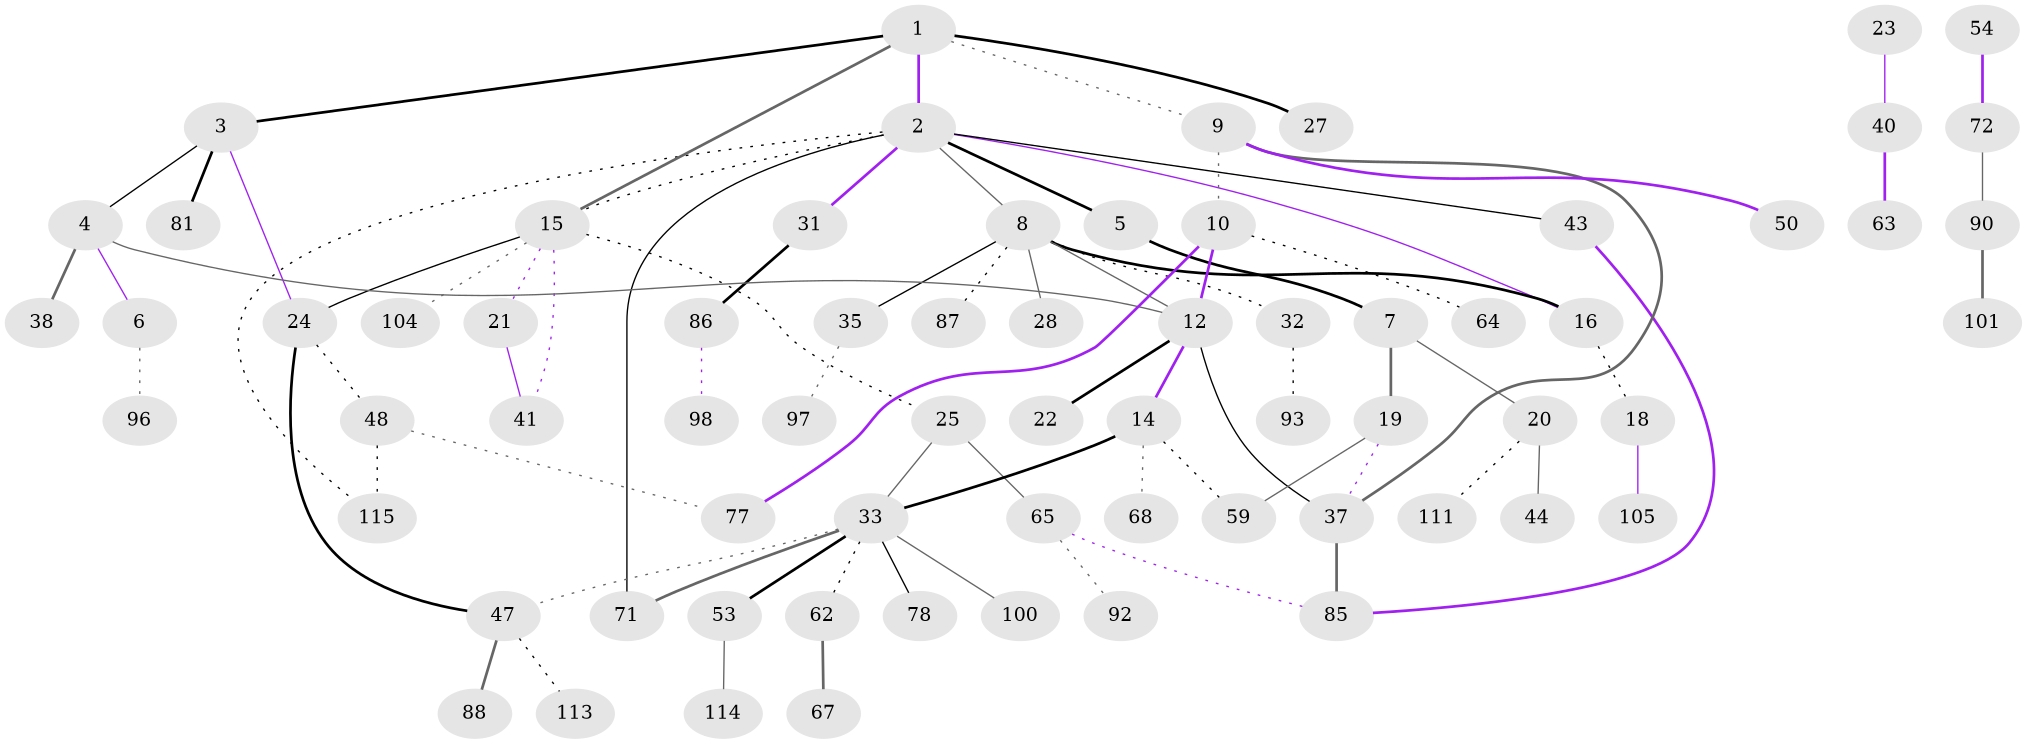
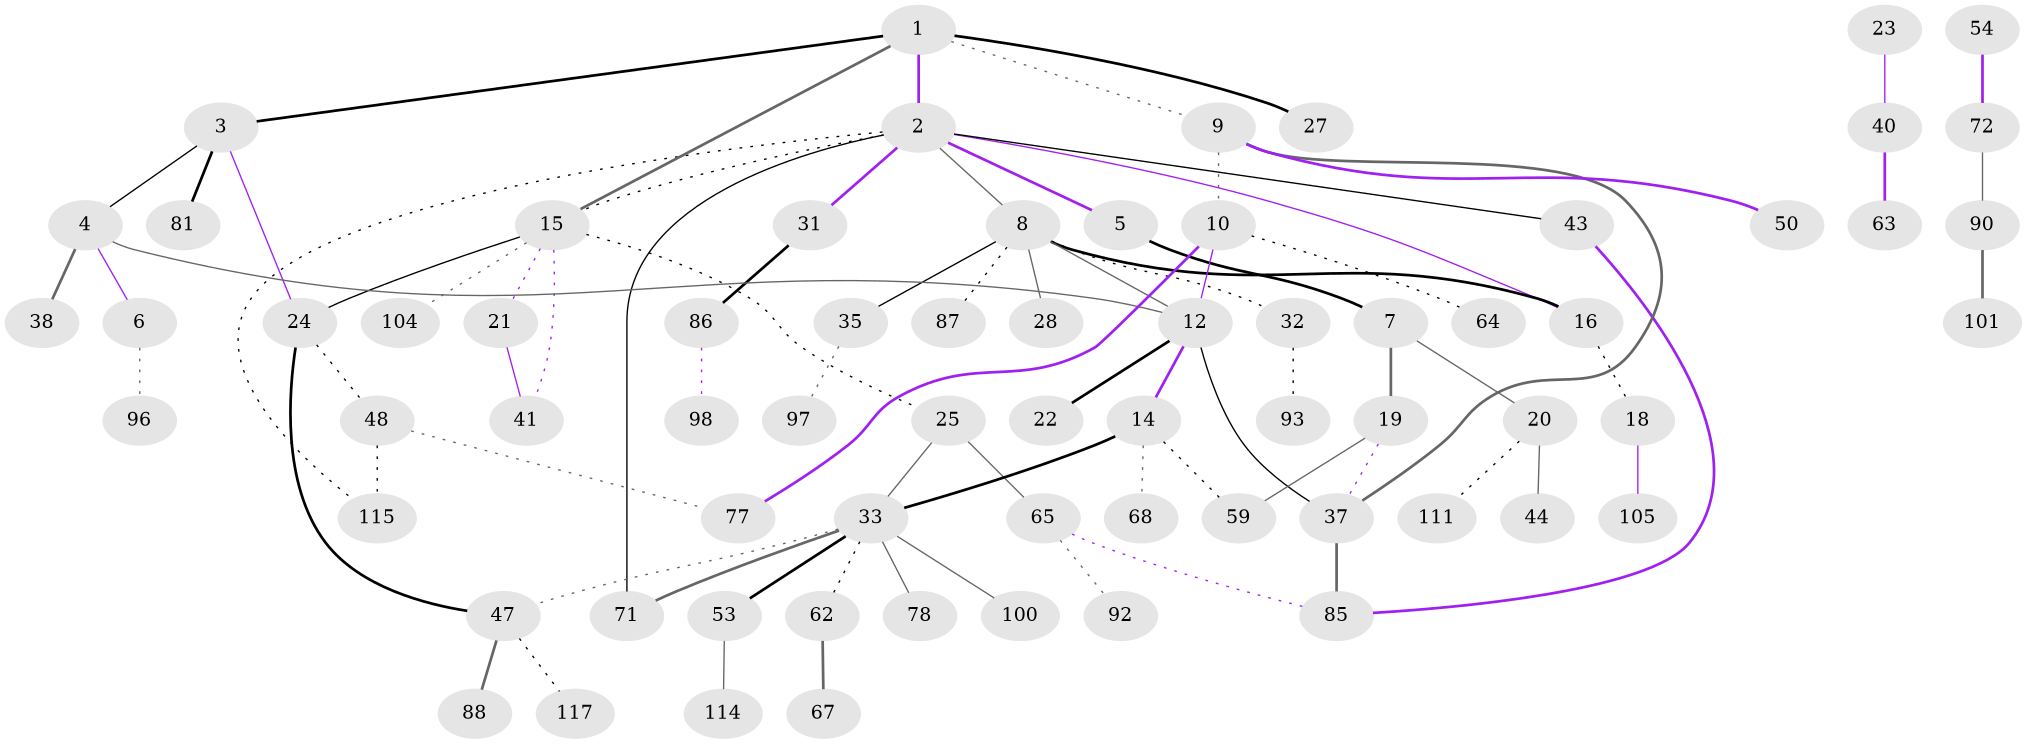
(1020, 176) -> (1020, 176)
(1207, 274) -> (1207, 274)
(896, 567) -> (896, 567)
(575, 714) -> (575, 714)
